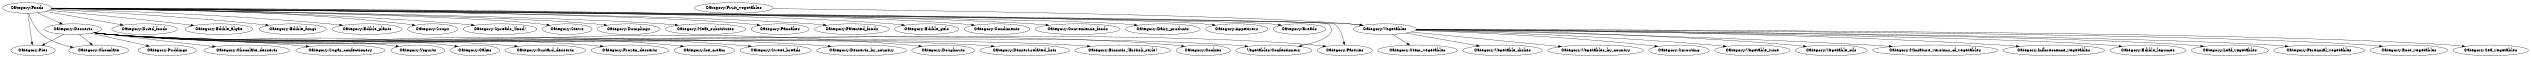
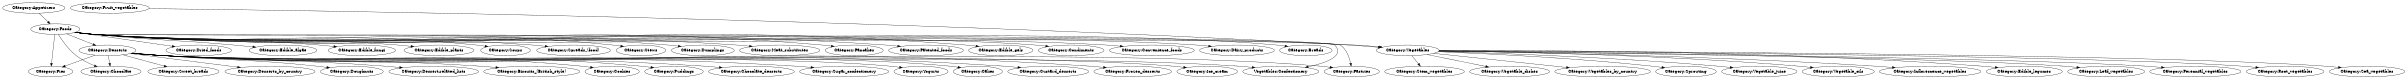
(632, 13) -> (44, 18)
(1935, 50) -> none
